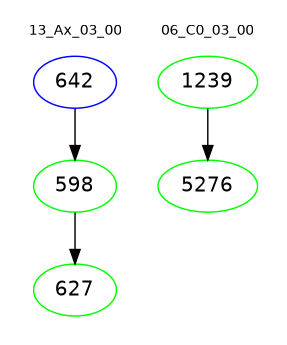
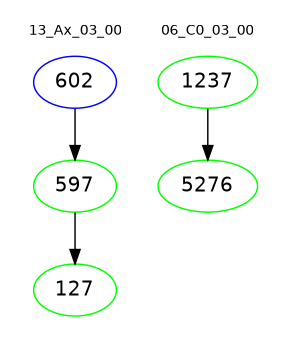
(75, 82) -> (75, 82)
(208, 82) -> (208, 82)
(75, 186) -> (75, 186)
(75, 290) -> (75, 290)
